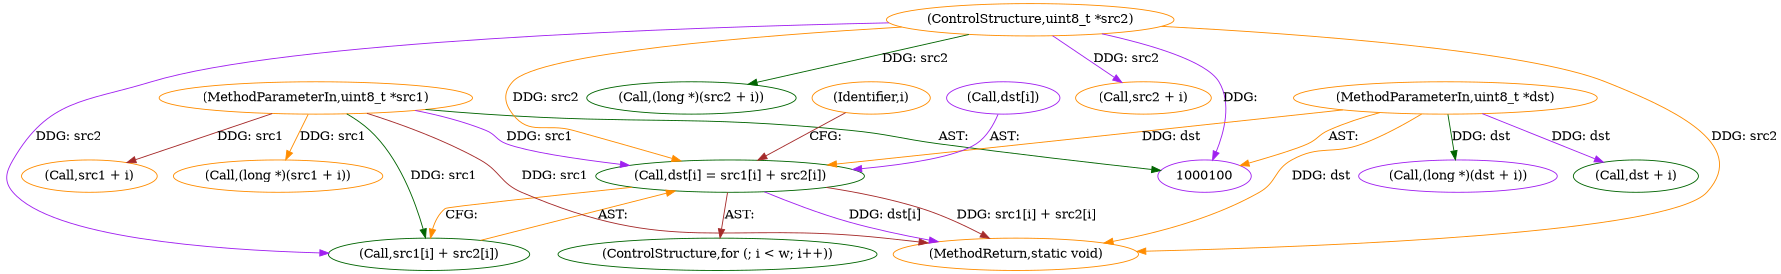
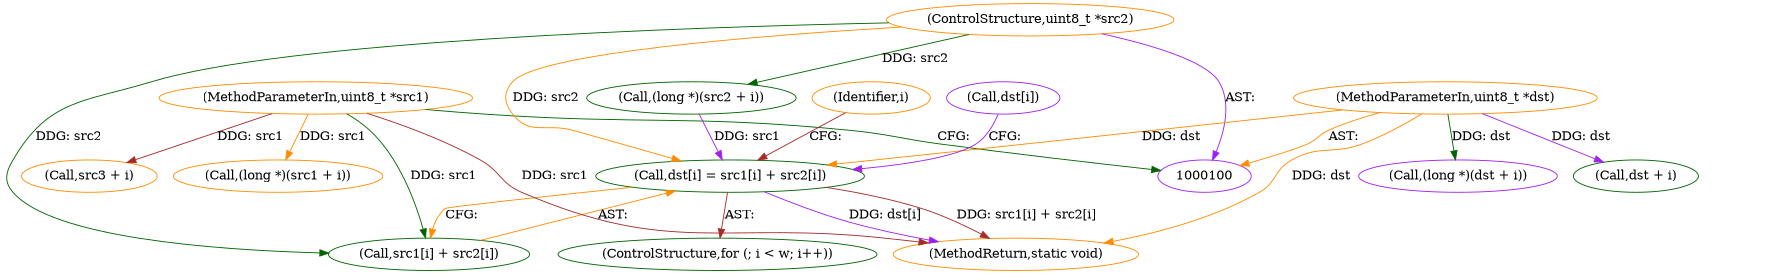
(261, 61) -> (261, 61)
(1143, 98) -> none
(1242, 98) -> (1242, 98)
(956, 137) -> (956, 137)
(1007, 137) -> (1007, 137)
(515, 146) -> (709, 133)
(1718, 166) -> none
(89, 176) -> (89, 176)
